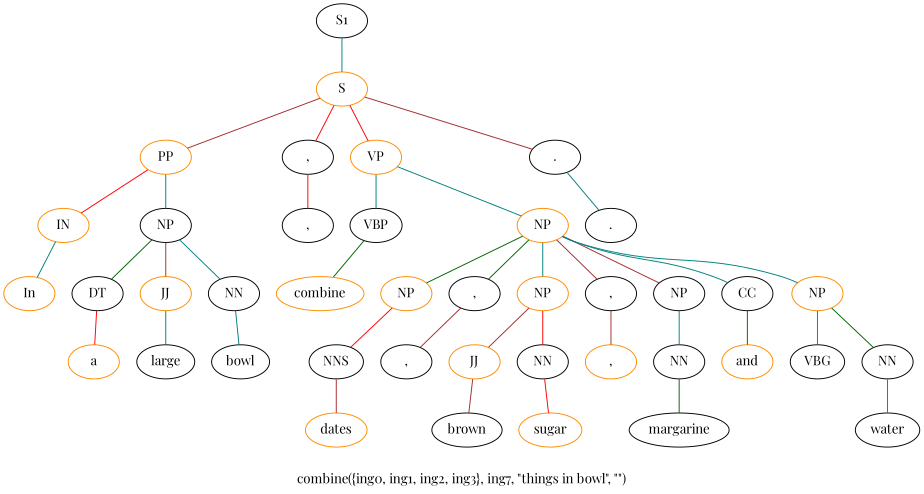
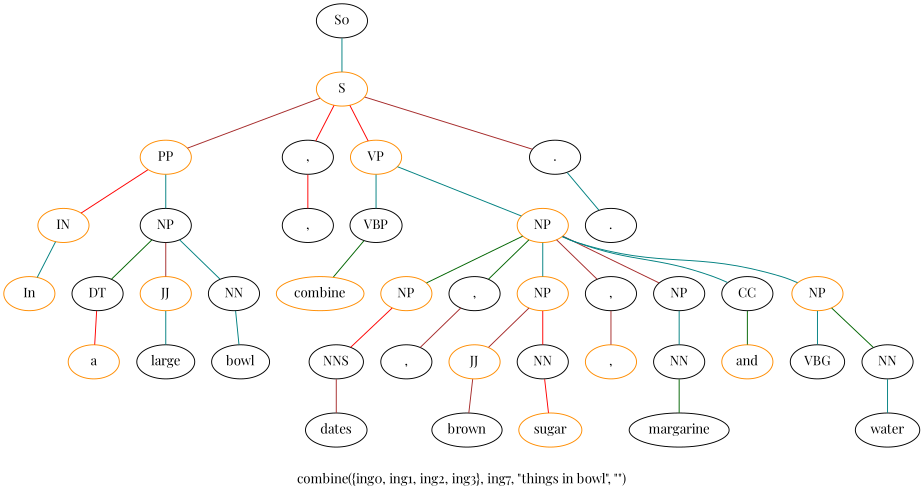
(342, 21) -> (342, 21)
(336, 430) -> (336, 430)
